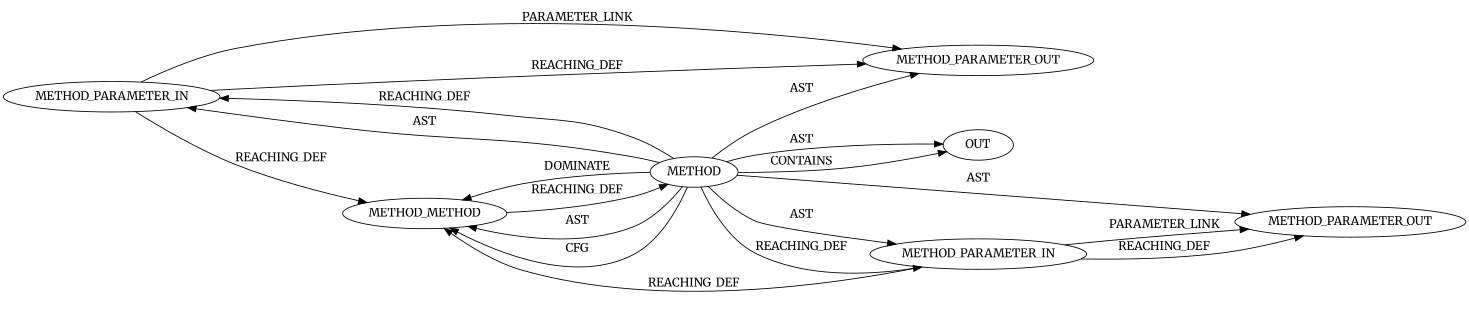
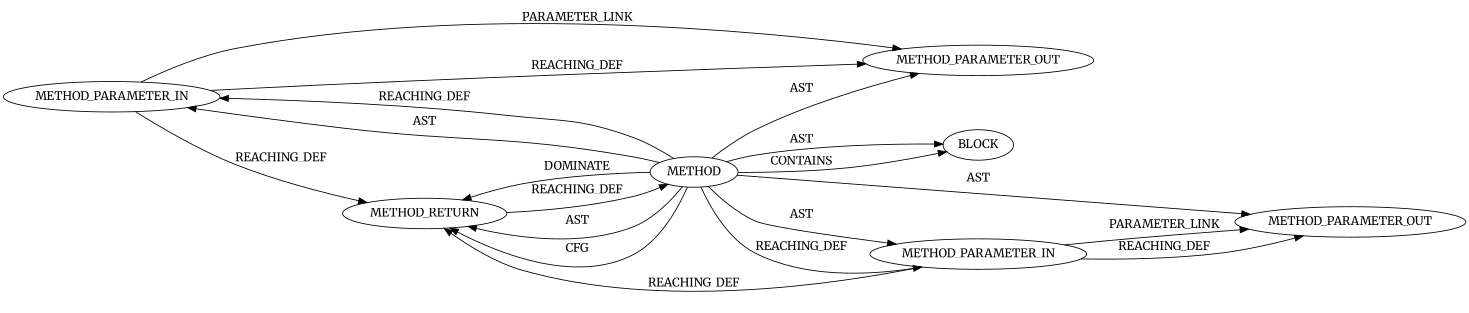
(978, 145) -> (978, 145)
(425, 213) -> (425, 213)
